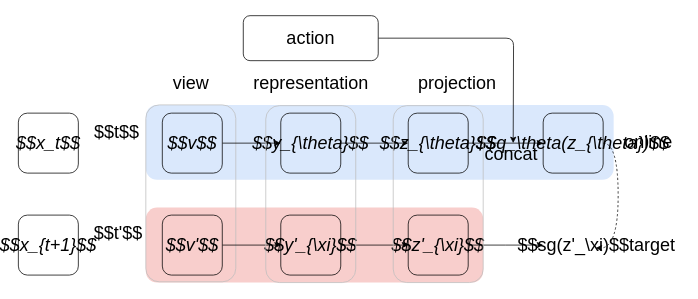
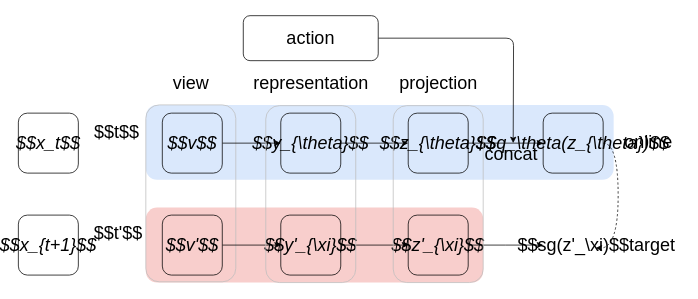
(457, 83) -> (438, 83)
